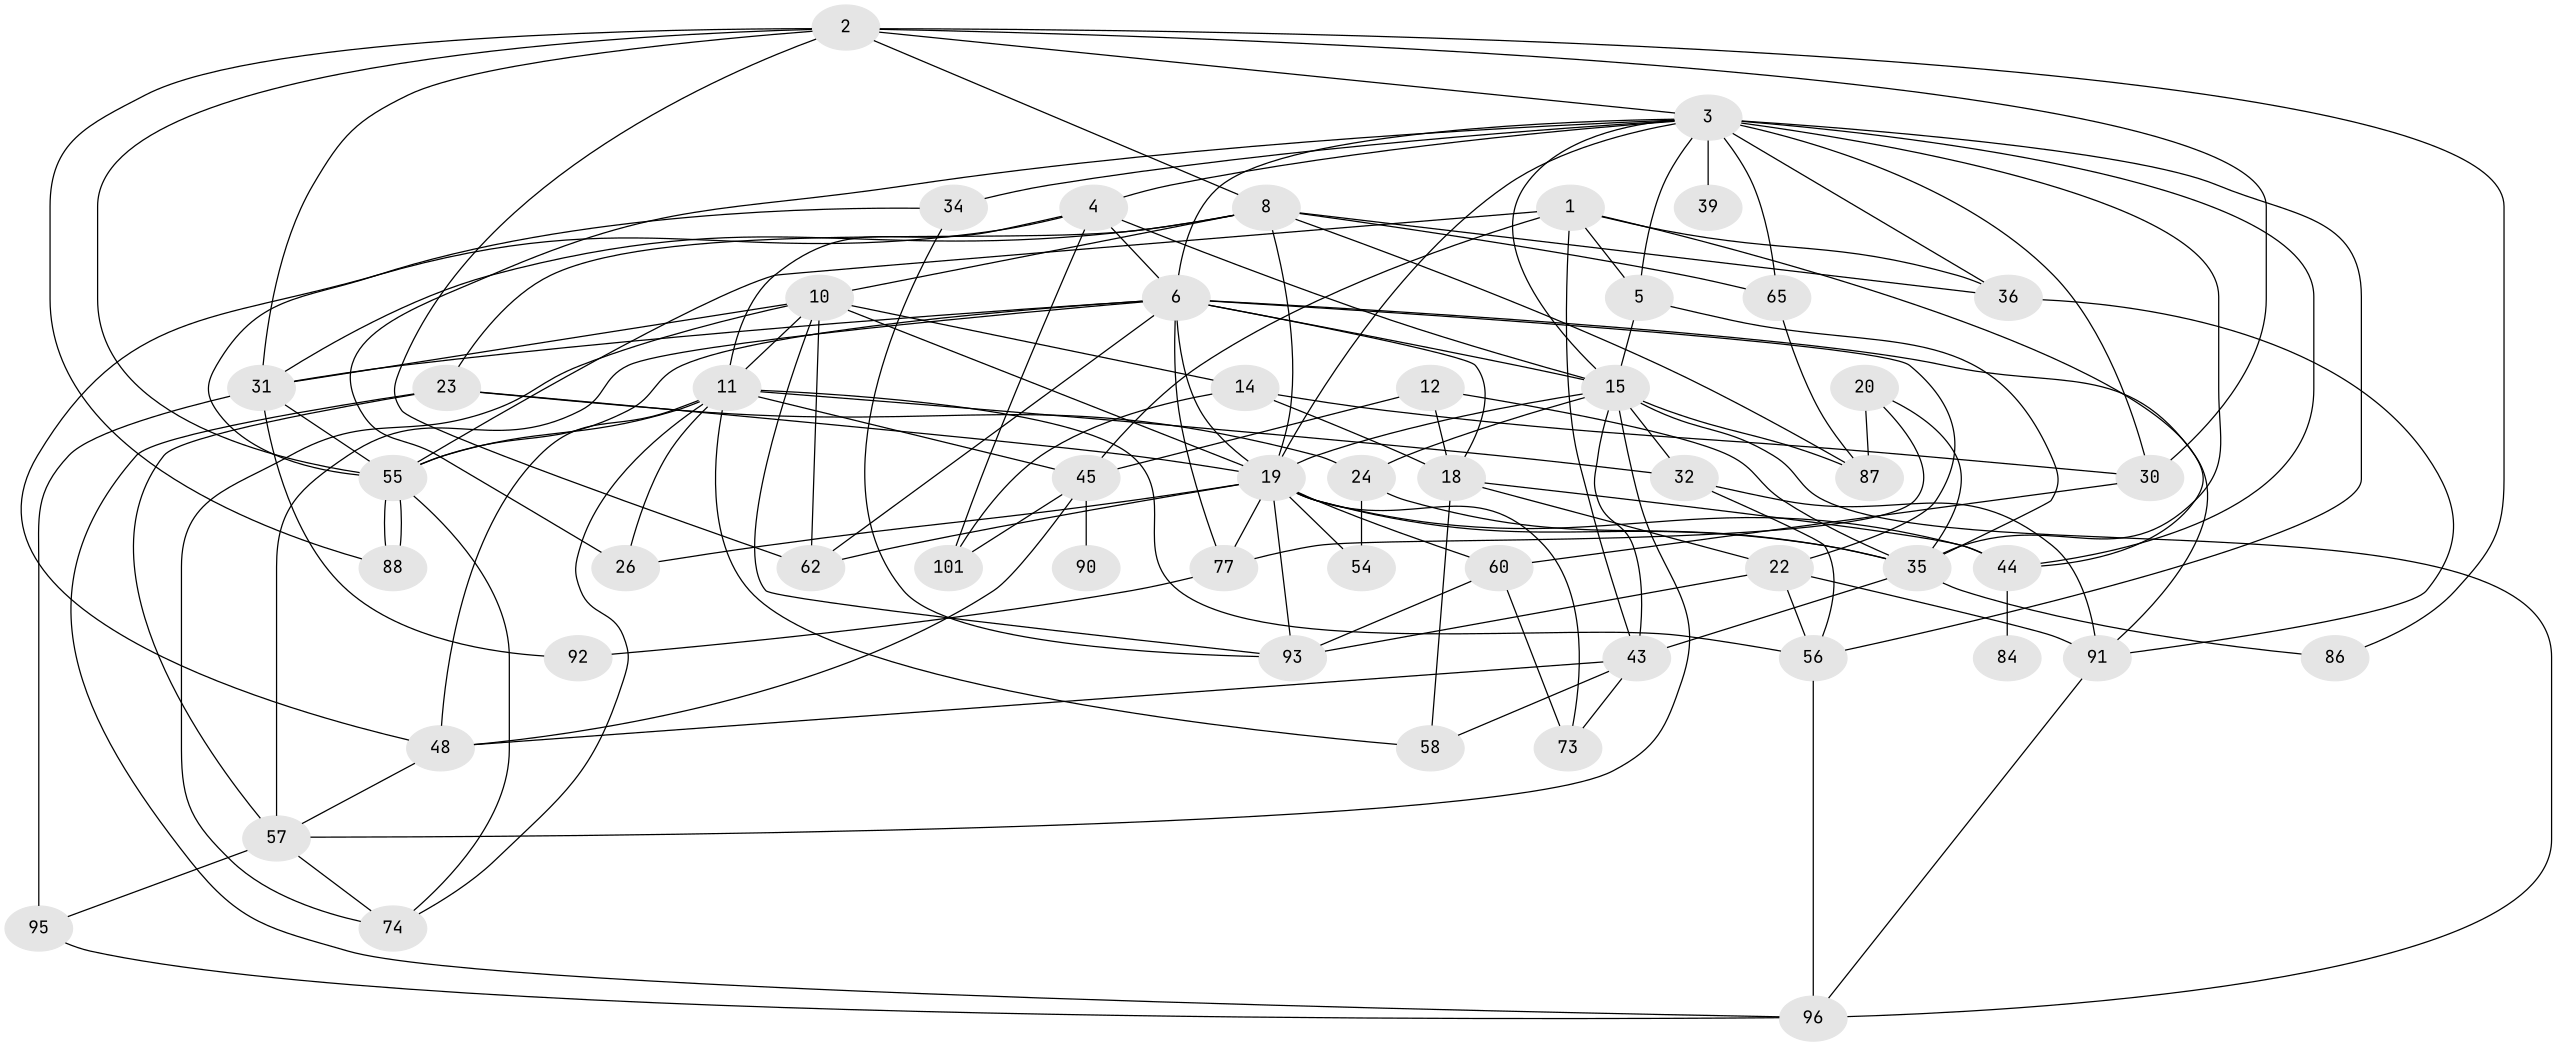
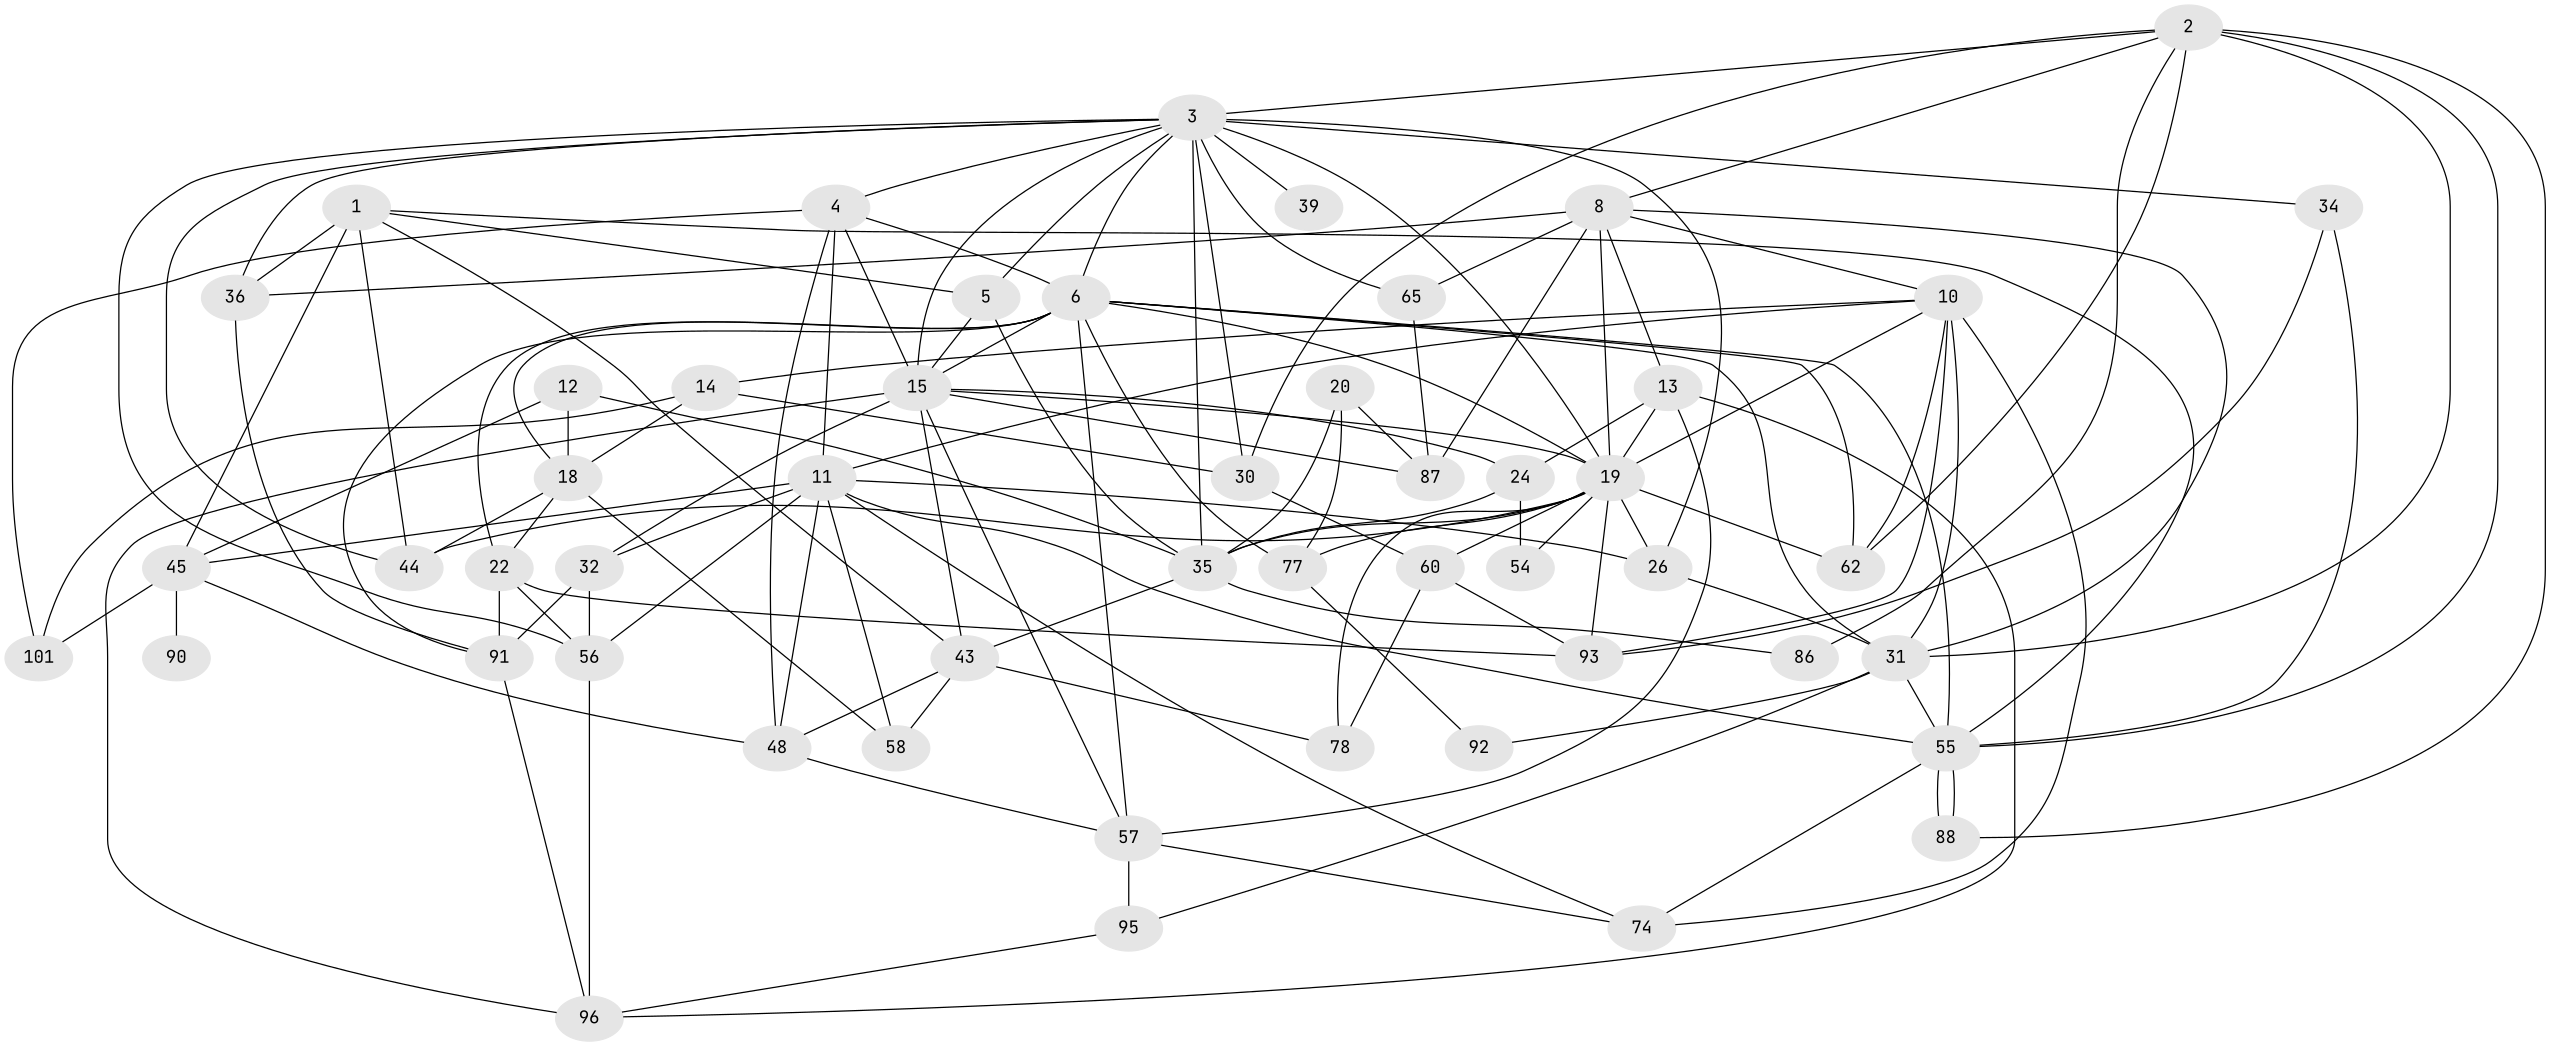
(447, 388) -> (1668, 388)
none -> (1779, 609)
(2007, 658) -> none
(1568, 748) -> (1340, 748)
